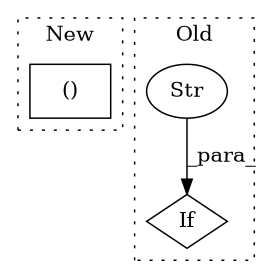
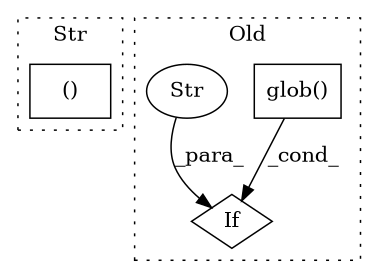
(70, 35) -> (70, 35)
none -> (298, 91)
